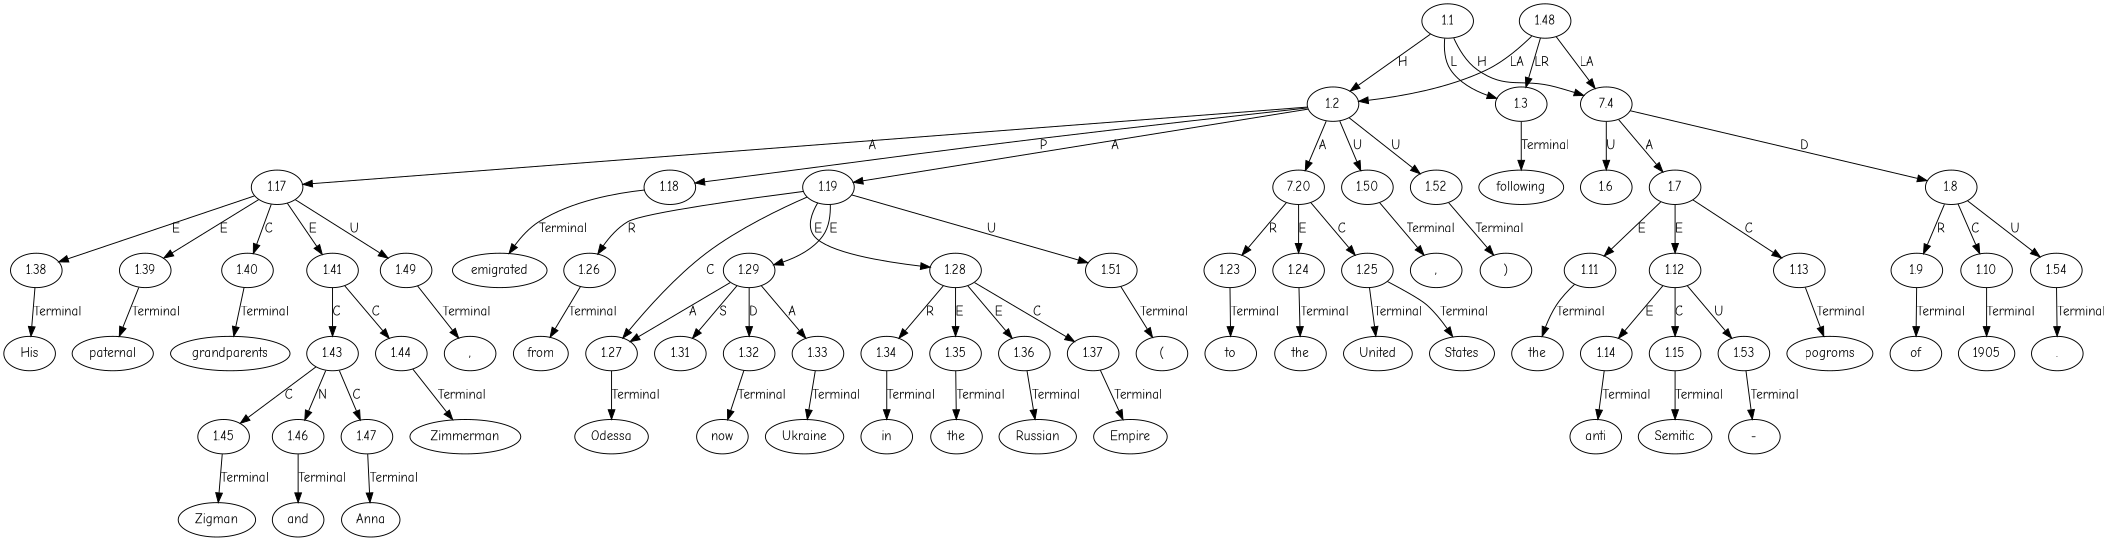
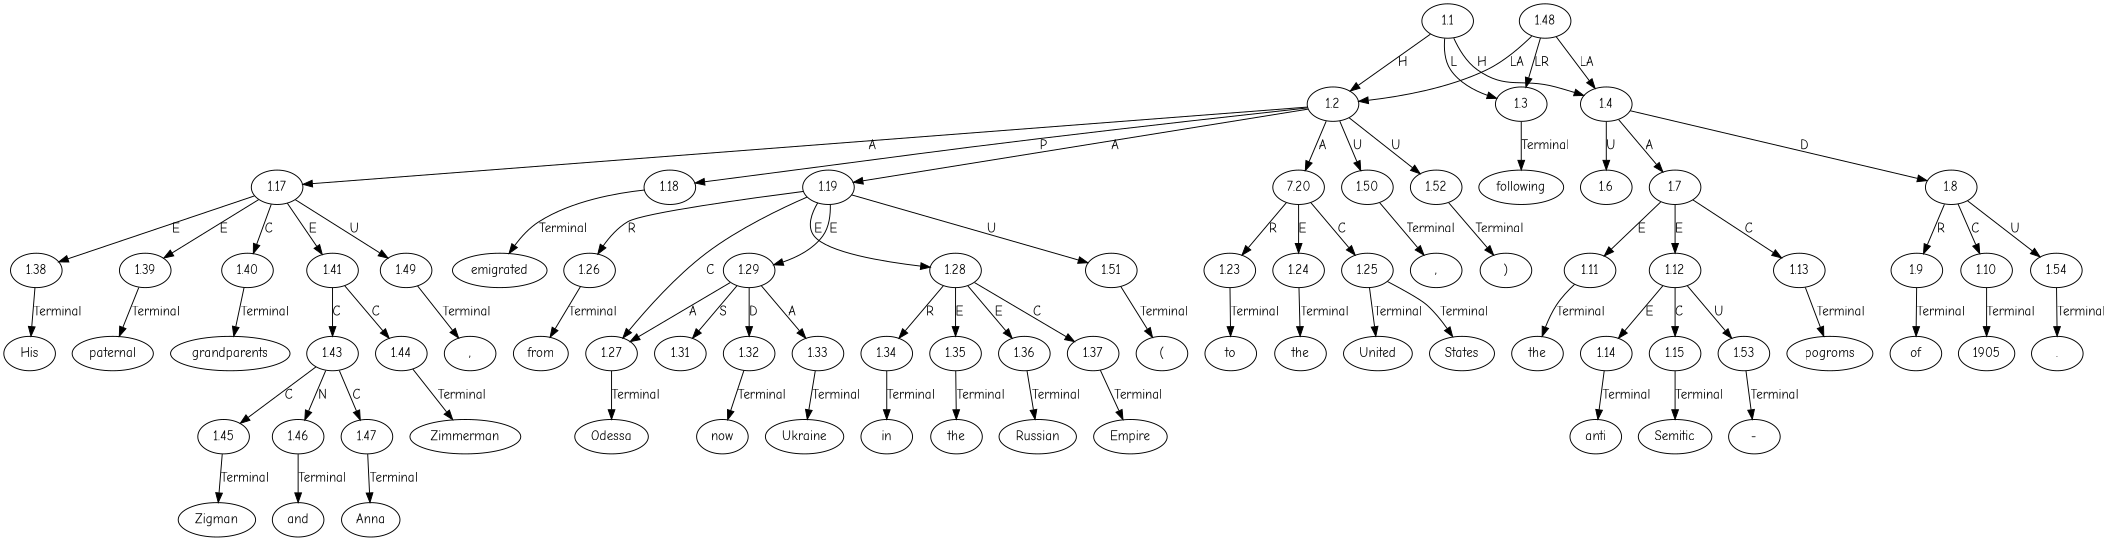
(1606, 104) -> (1606, 104)
